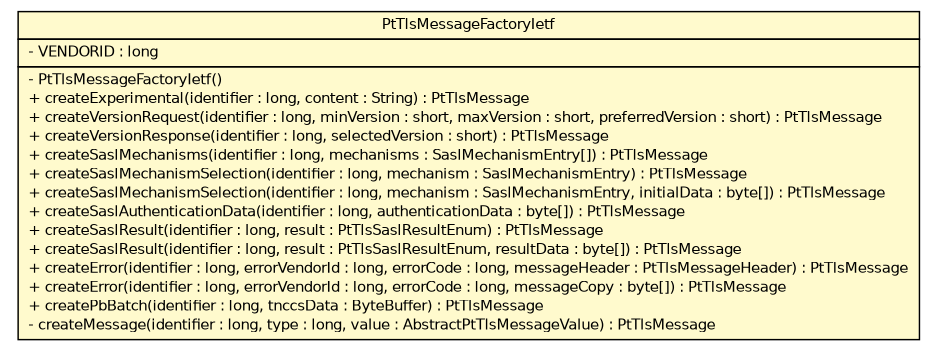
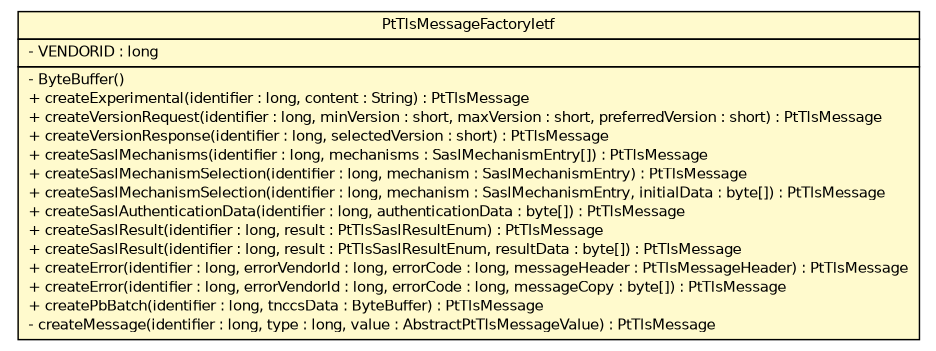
(126, 80) -> (77, 80)
